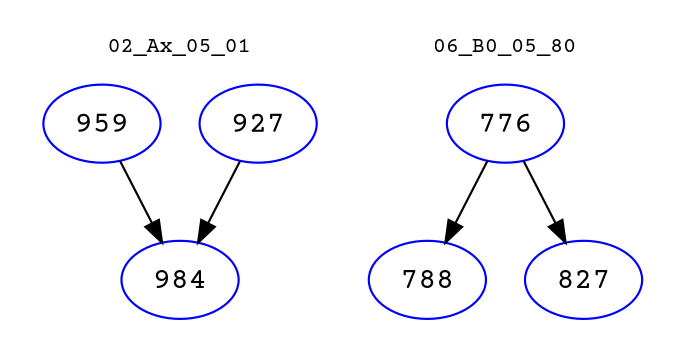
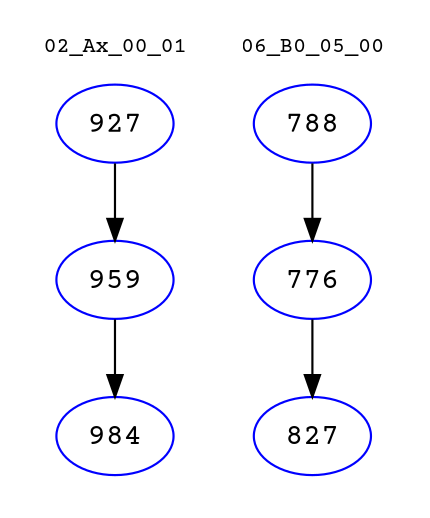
(180, 47) -> (116, 47)
(505, 47) -> (313, 47)
(224, 192) -> (115, 191)
(471, 192) -> (312, 191)
